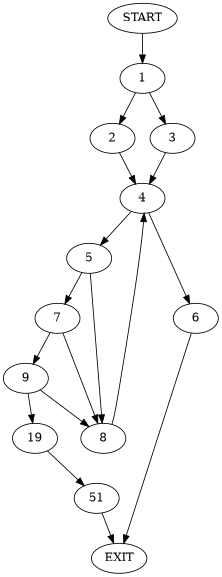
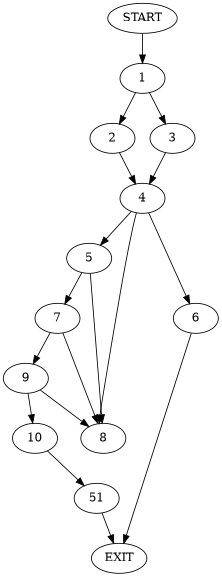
(130, 323) -> (117, 314)
(35, 438) -> (35, 438)
